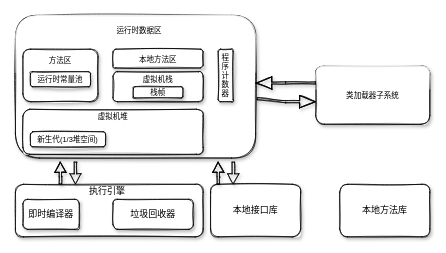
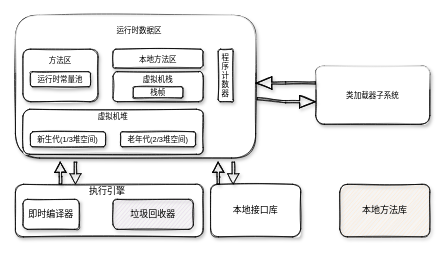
none -> (158, 139)
(384, 210) -> (384, 210)
(153, 214) -> (153, 214)
